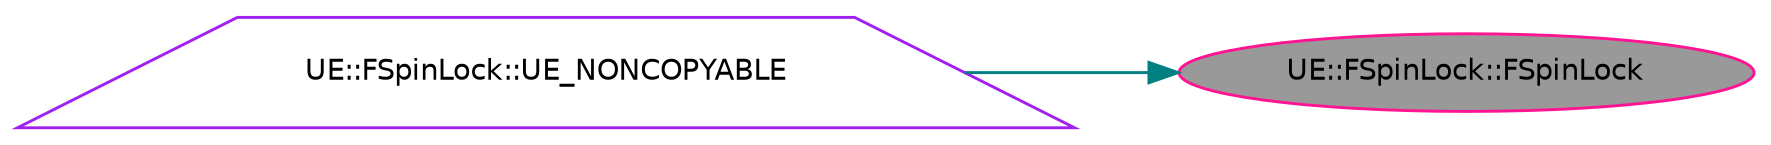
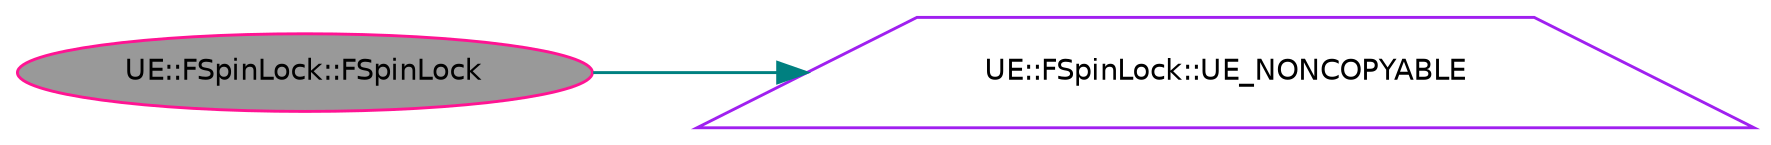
(1057, 73) -> (685, 73)
